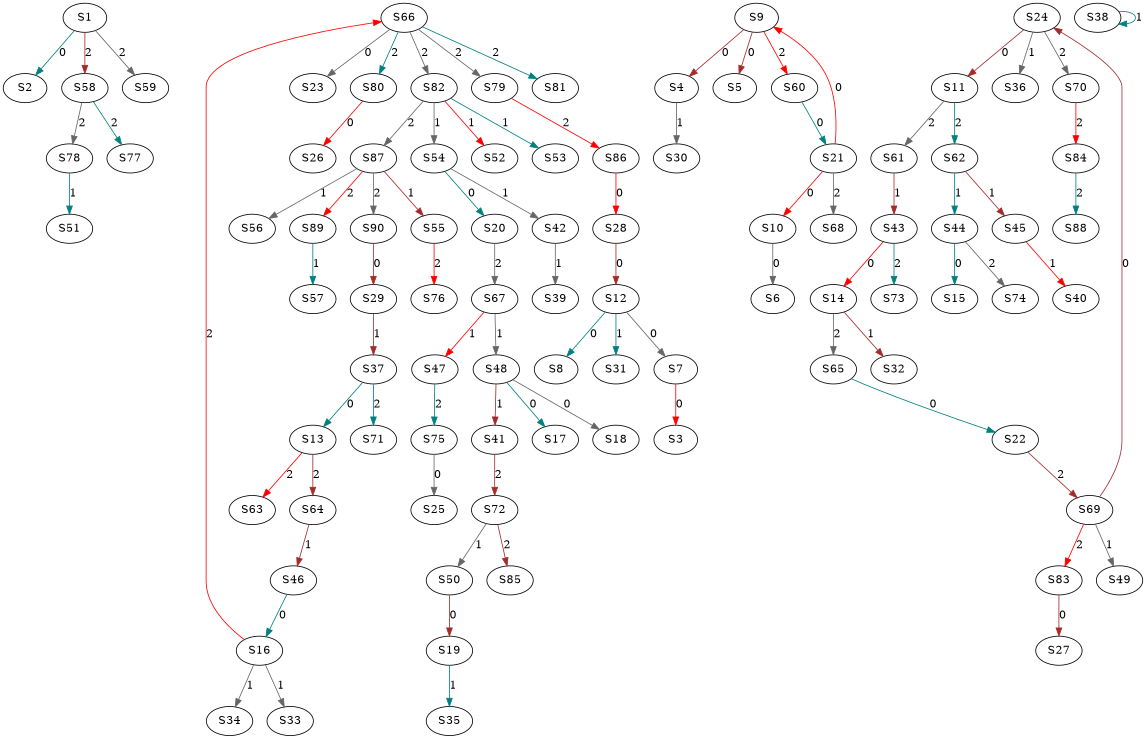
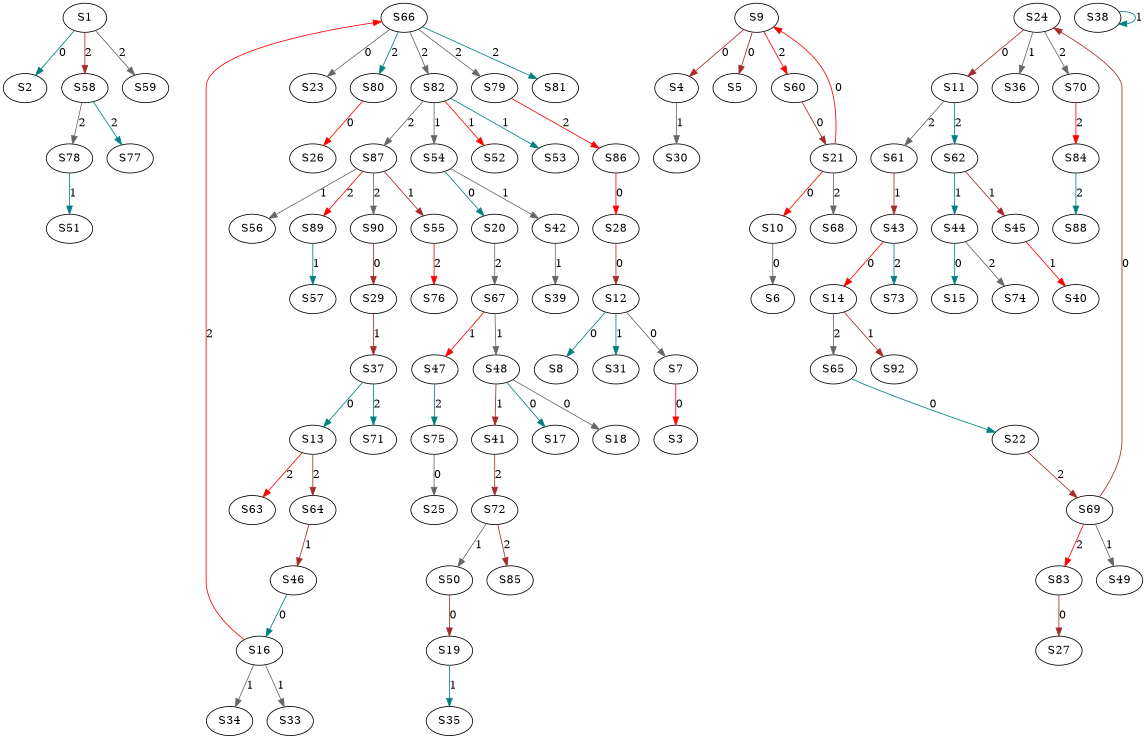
(812, 120) -> (812, 120)
(894, 369) -> (894, 369)
